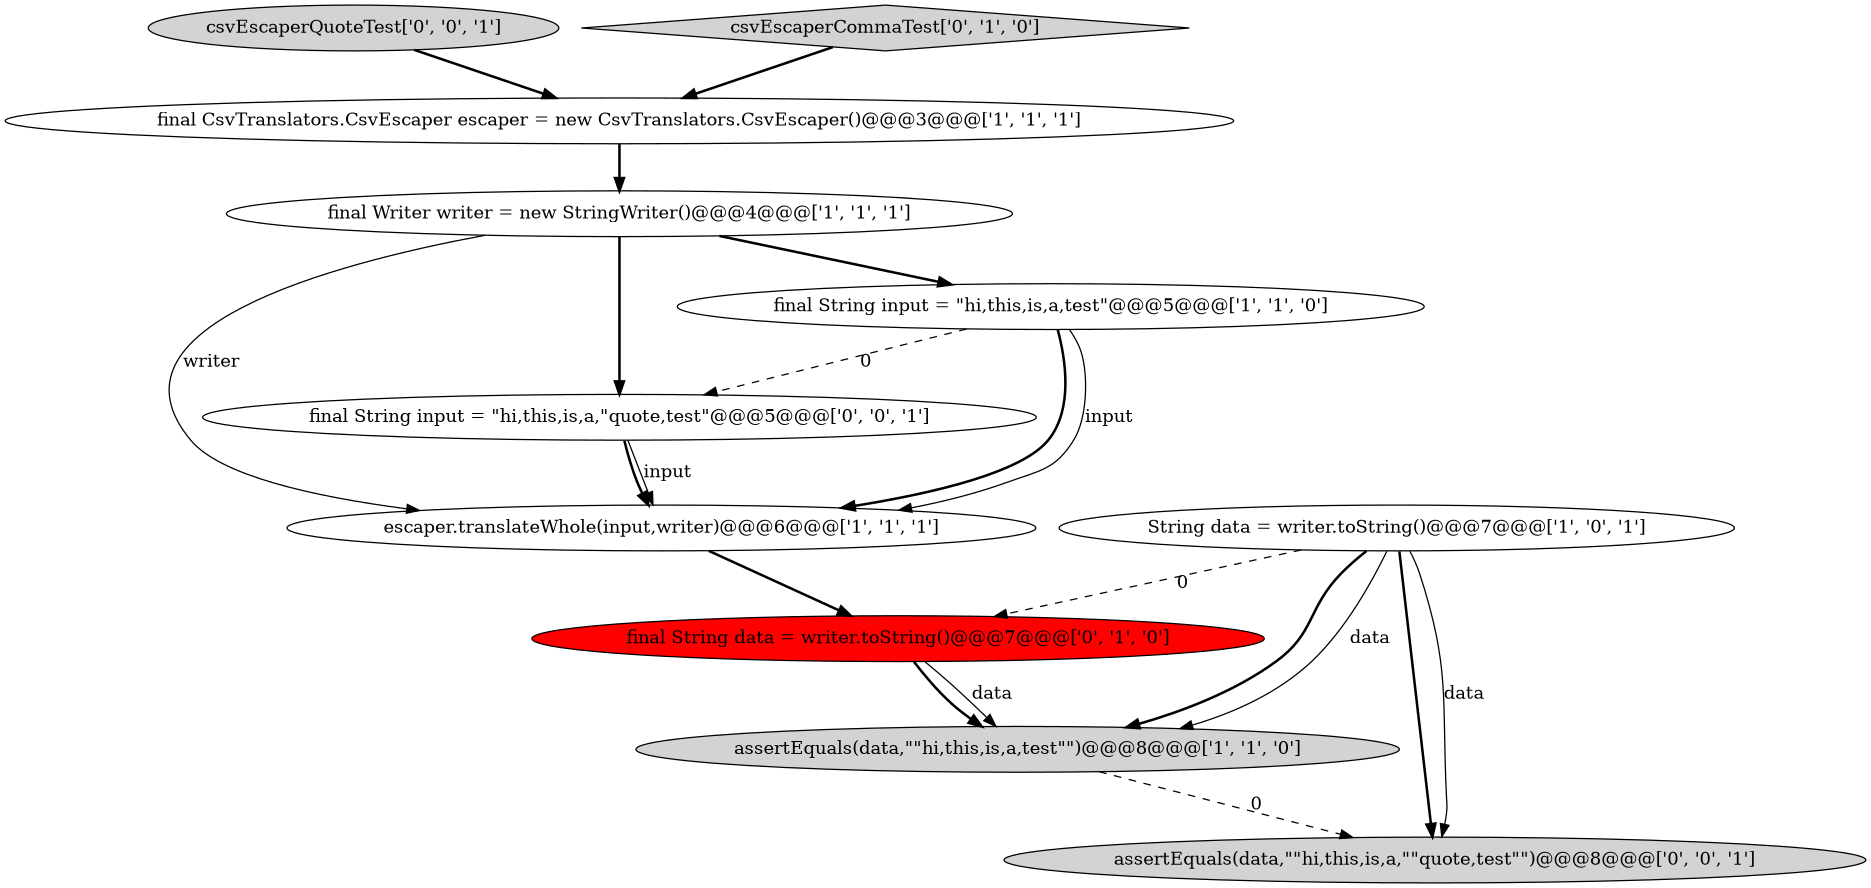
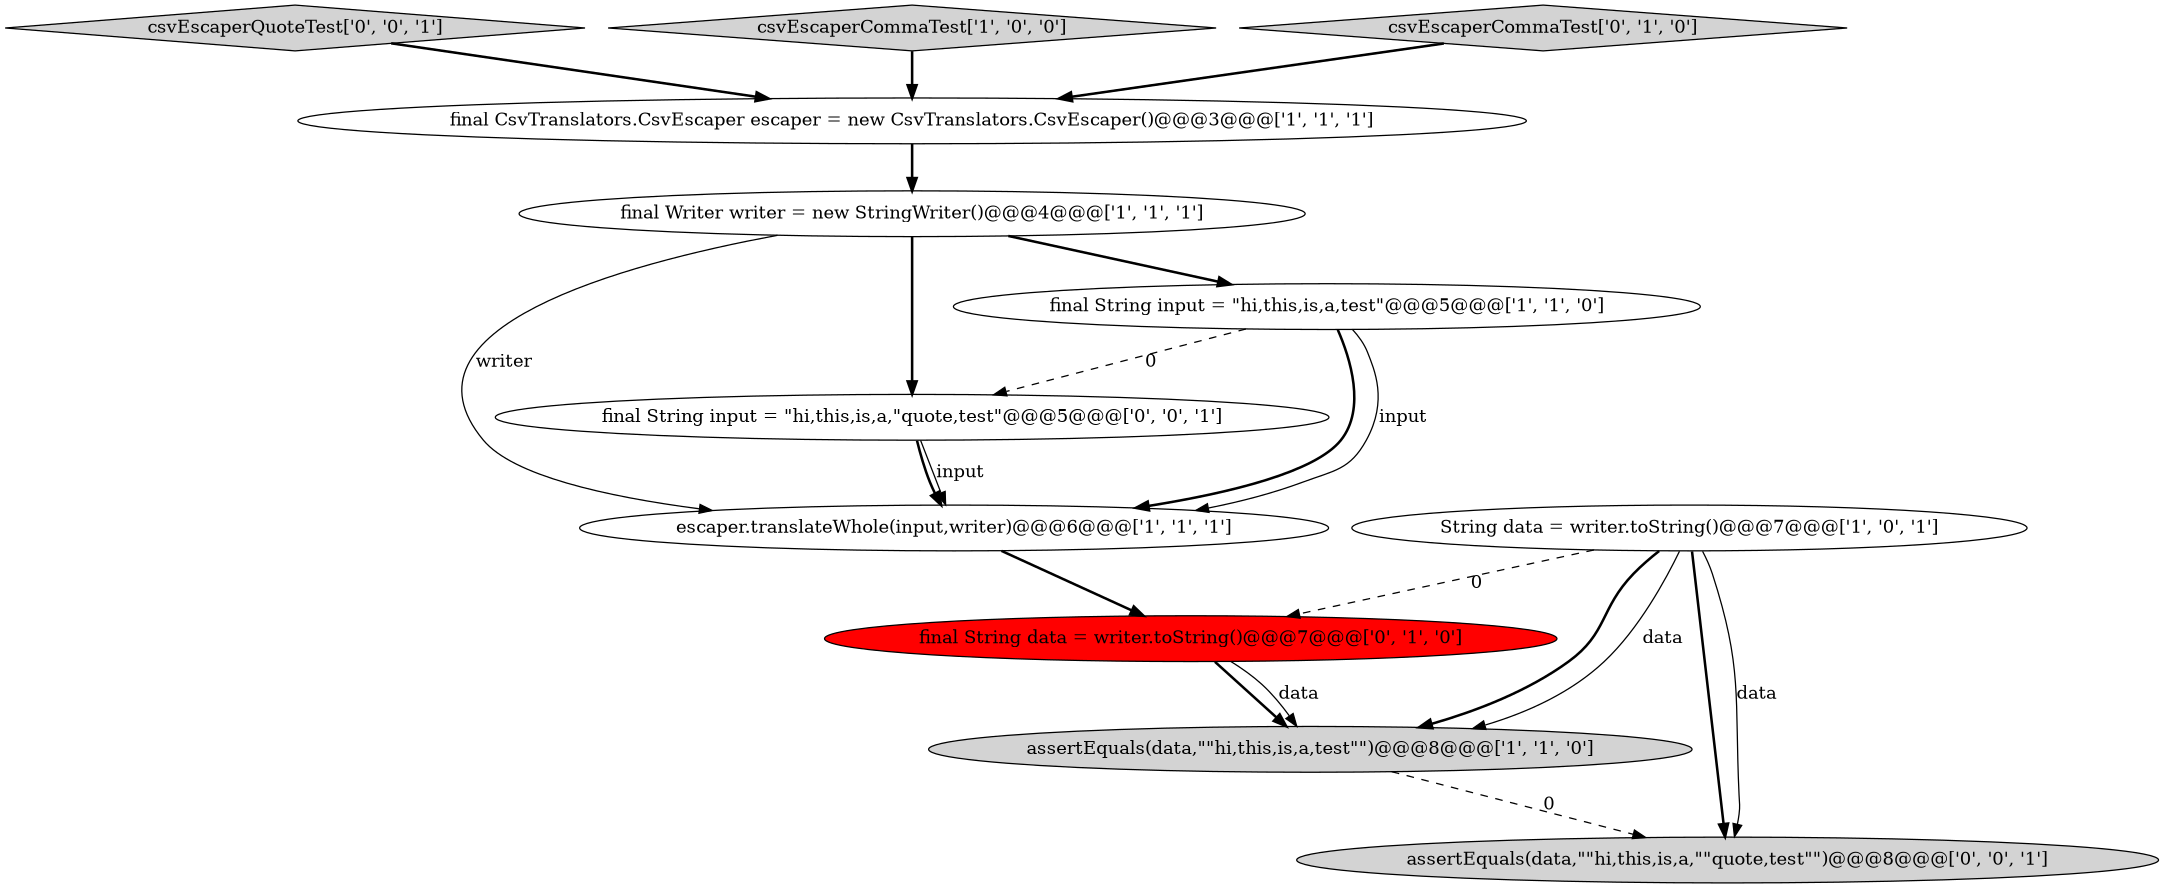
(354, 28) -> (295, 28)
none -> (912, 28)
